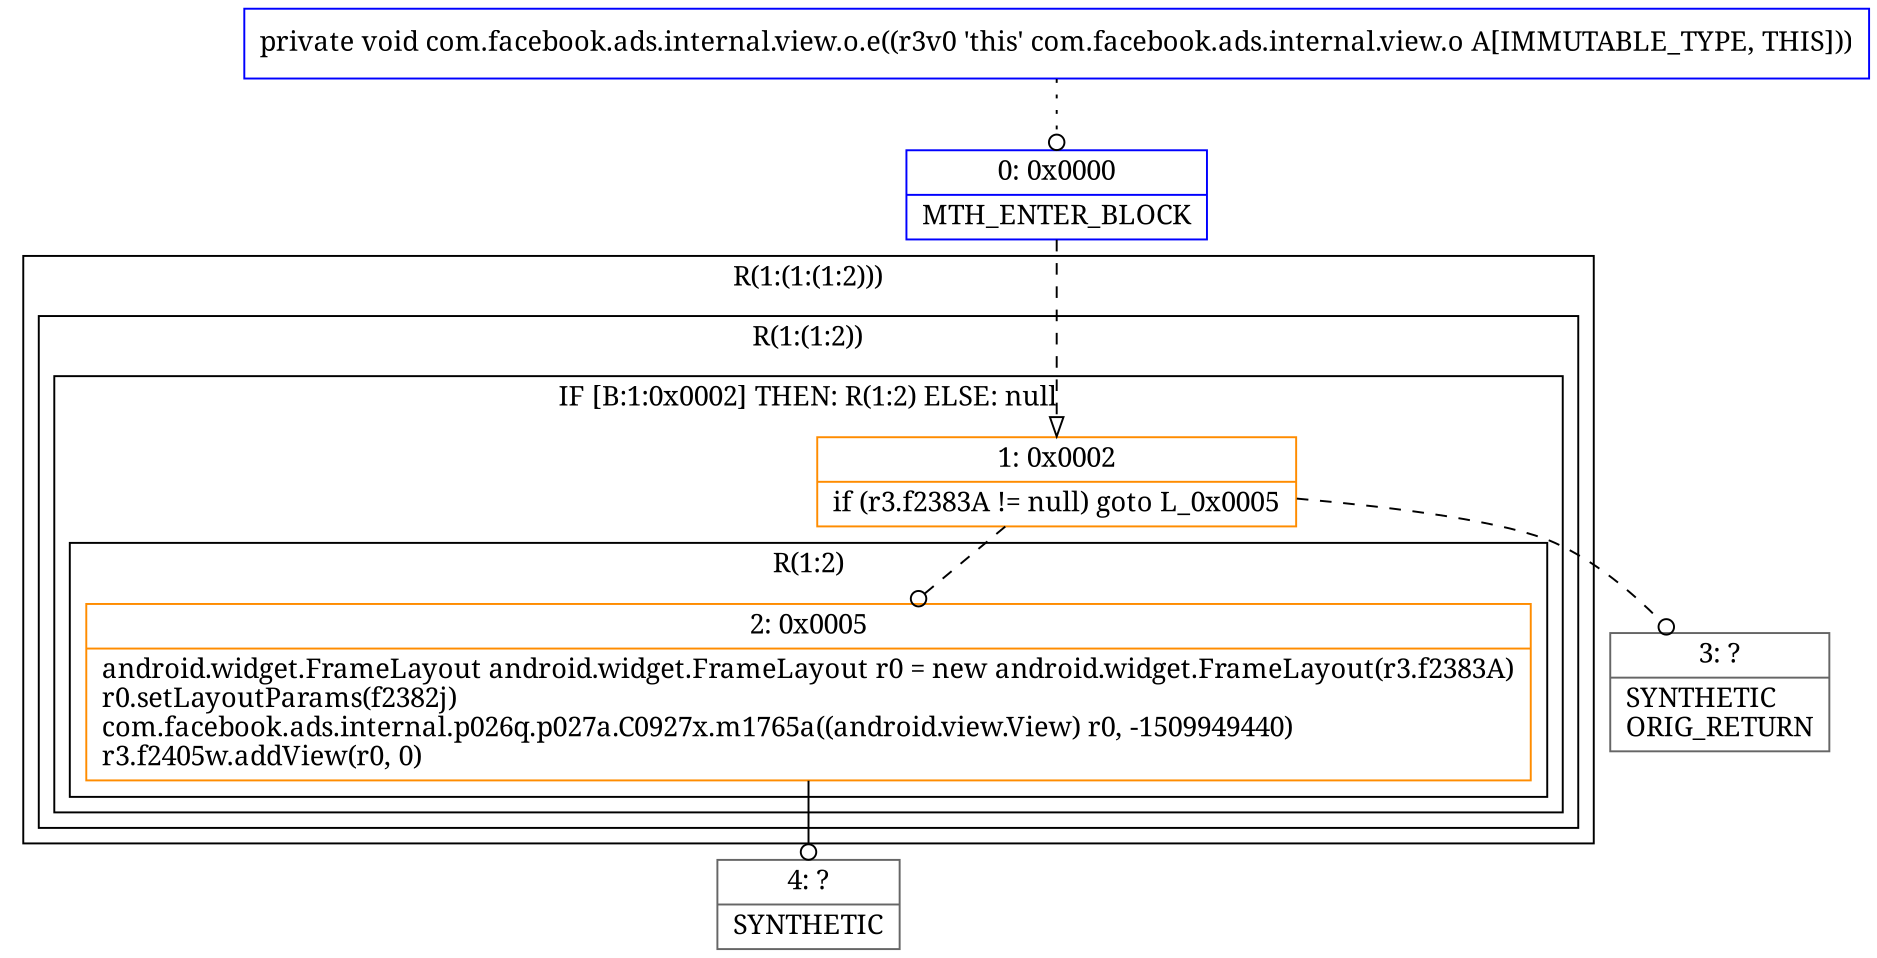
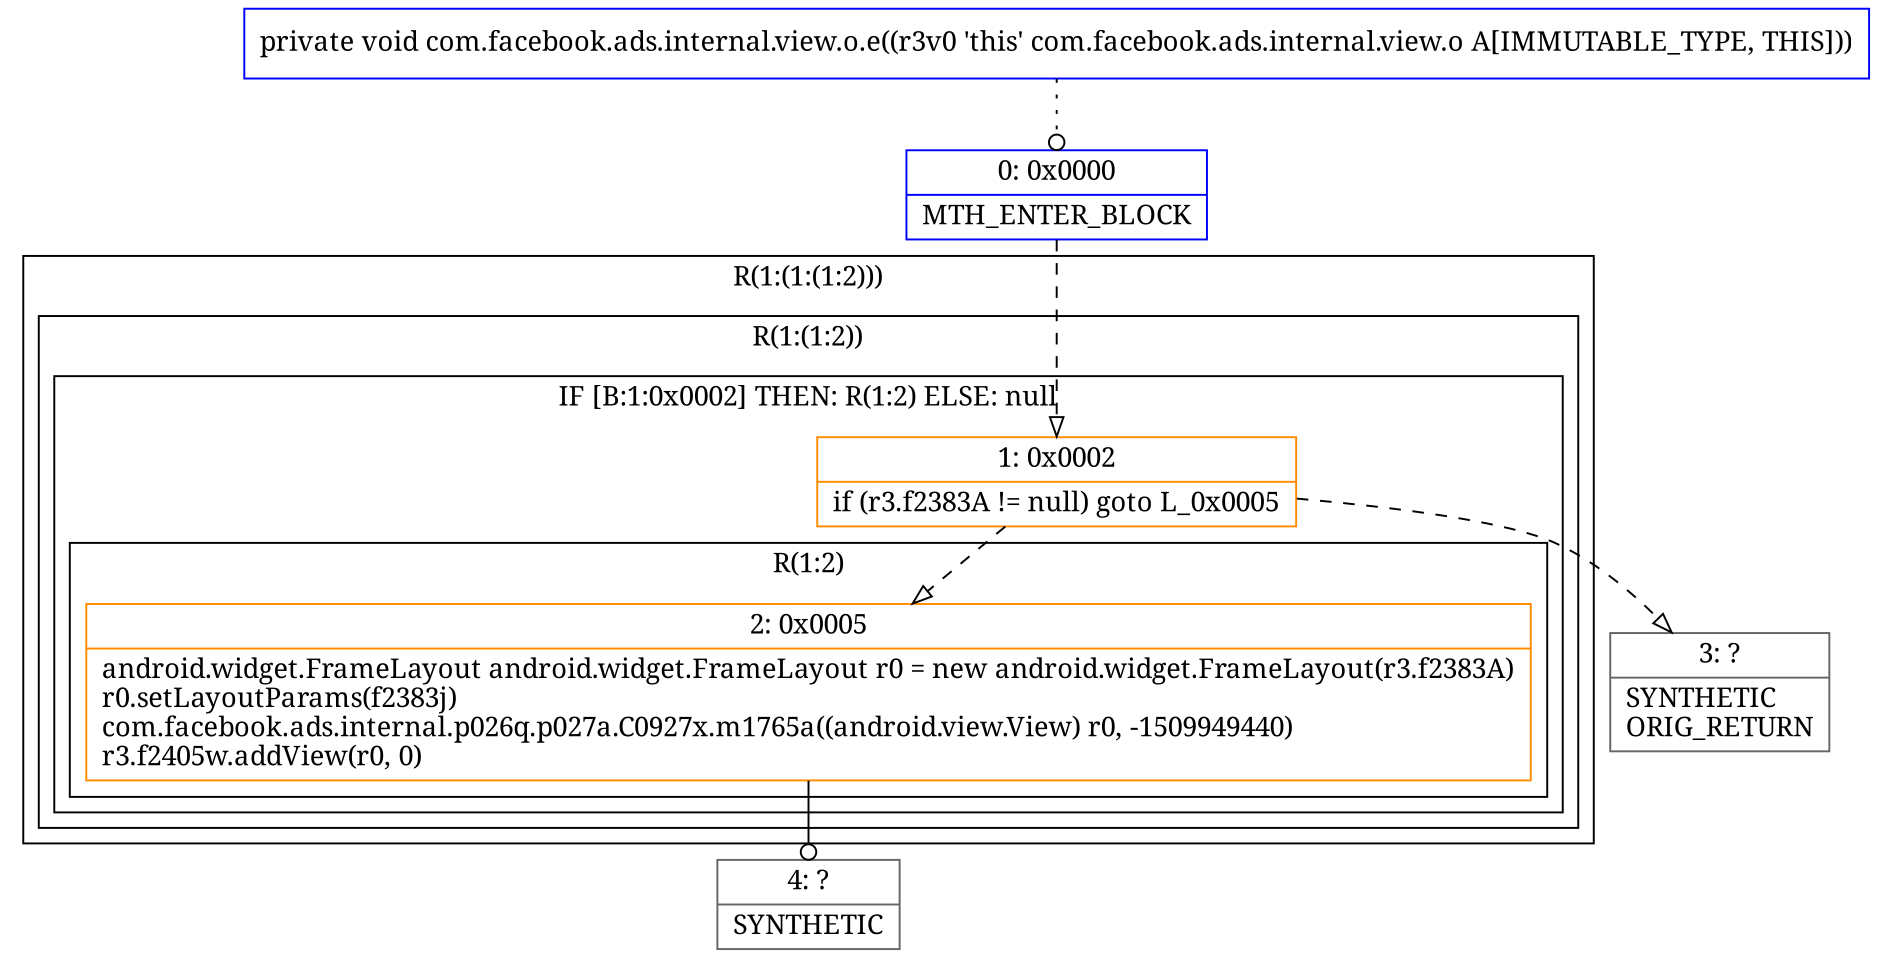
(1492, 525) -> (1490, 524)
(965, 560) -> (966, 559)
(280, 699) -> (280, 699)
